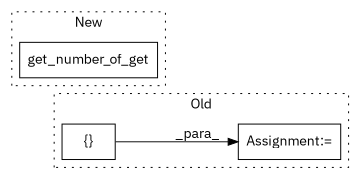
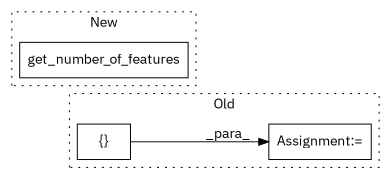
(89, 60) -> (104, 60)
